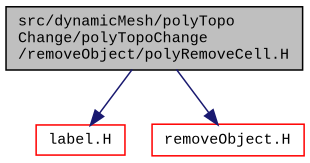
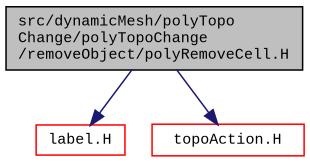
(228, 140) -> (228, 140)
